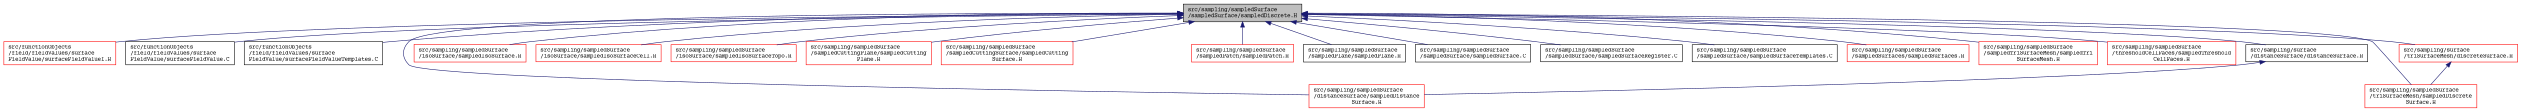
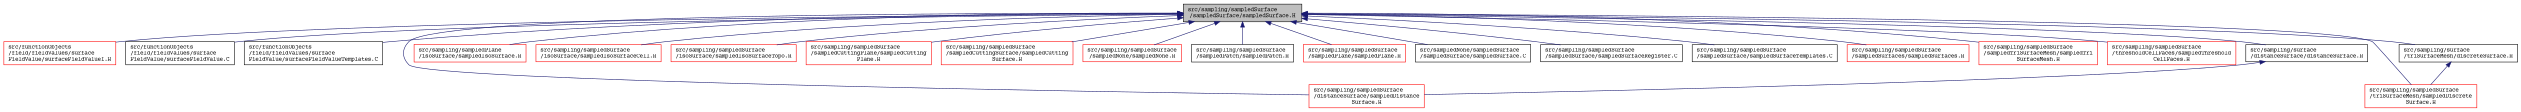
(1243, 13) -> (1243, 13)
(470, 53) -> (470, 53)
none -> (1132, 53)
(1243, 53) -> (1243, 53)
(1354, 53) -> (1354, 53)
(1473, 53) -> (1473, 53)
(2458, 53) -> (2458, 53)
